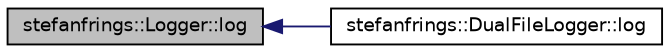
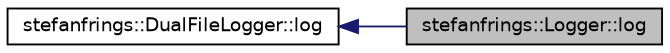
(307, 26) -> (382, 26)
